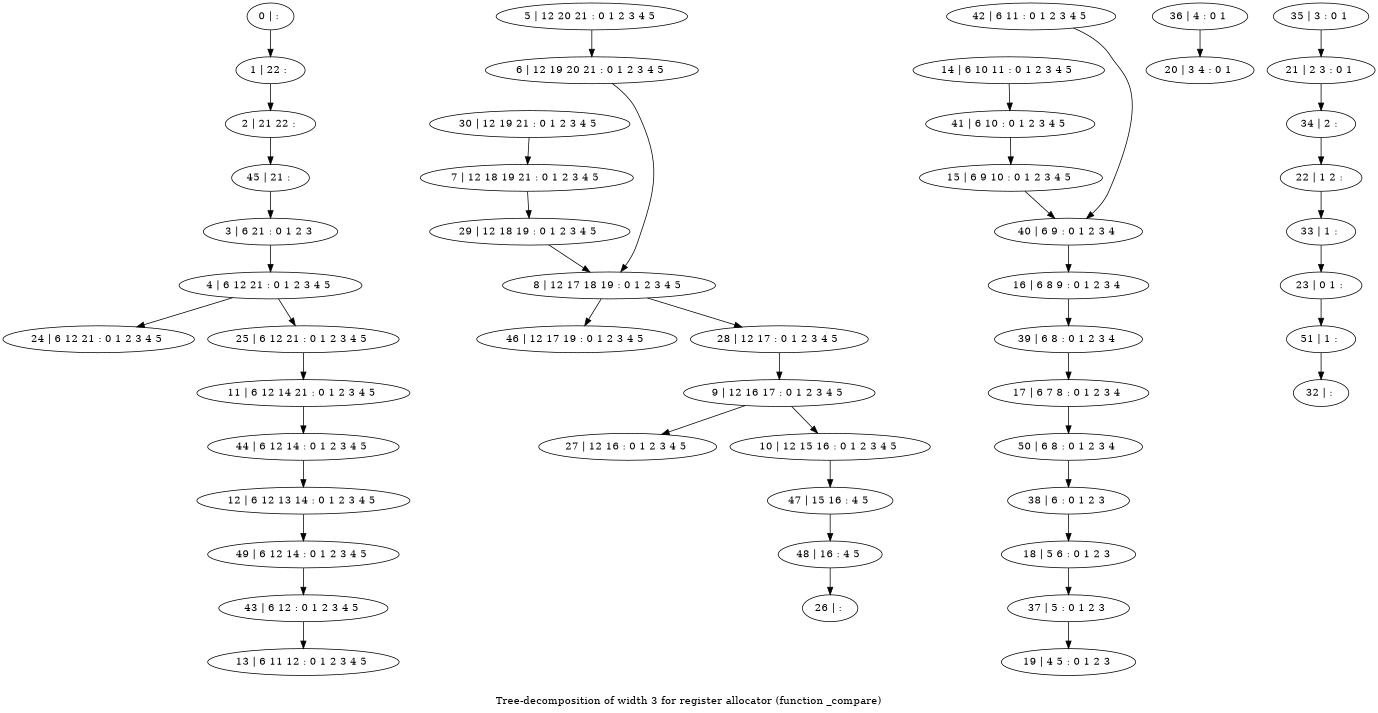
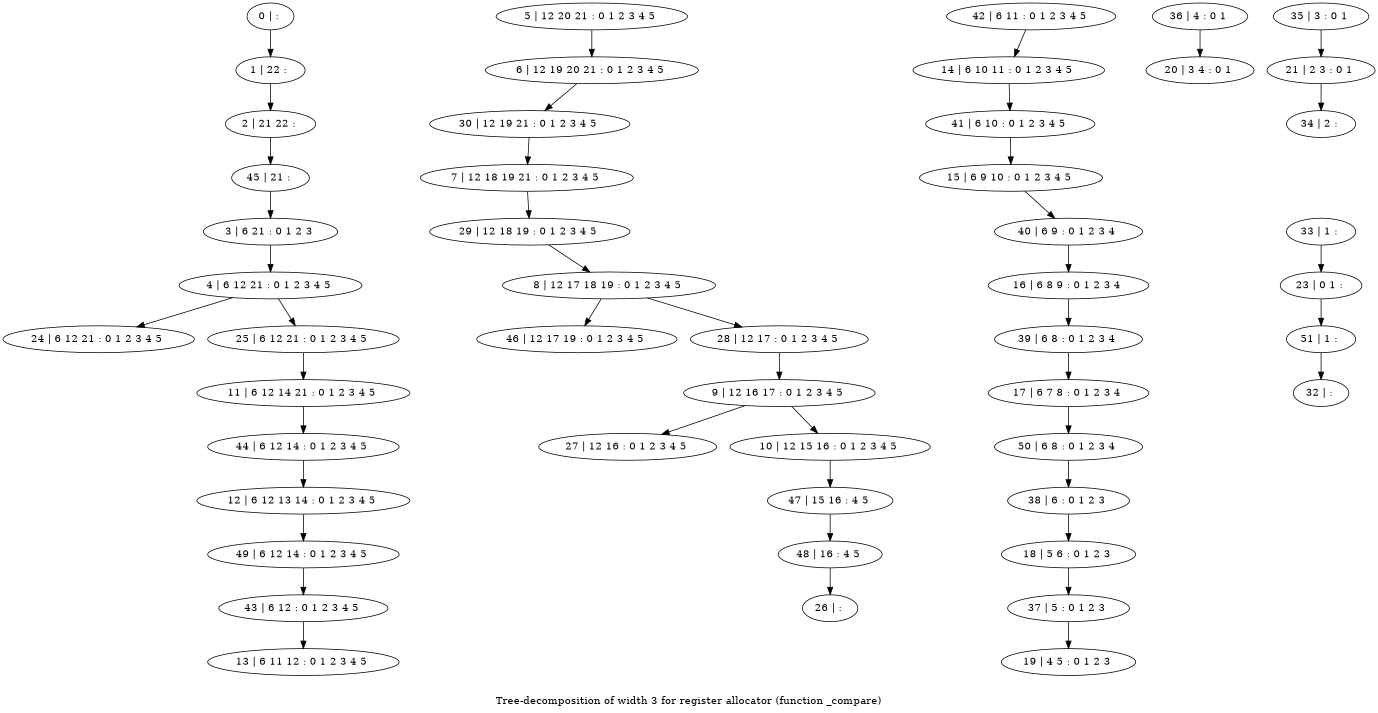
(1132, 113) -> (1021, 40)
(654, 171) -> (564, 95)
(1321, 178) -> none
